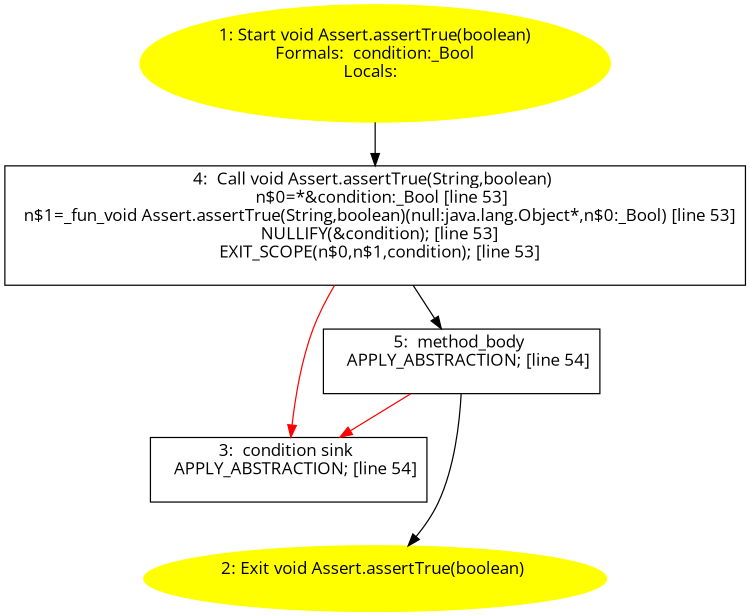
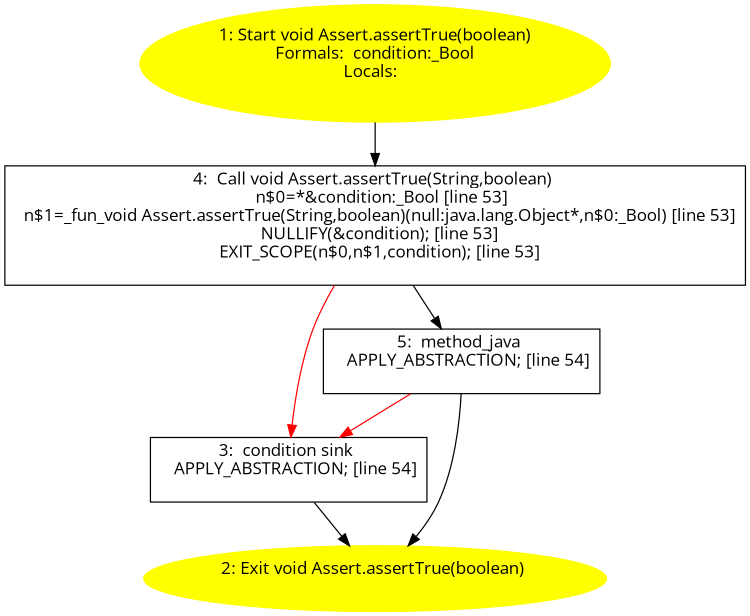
(462, 361) -> (462, 361)
none -> (328, 519)
